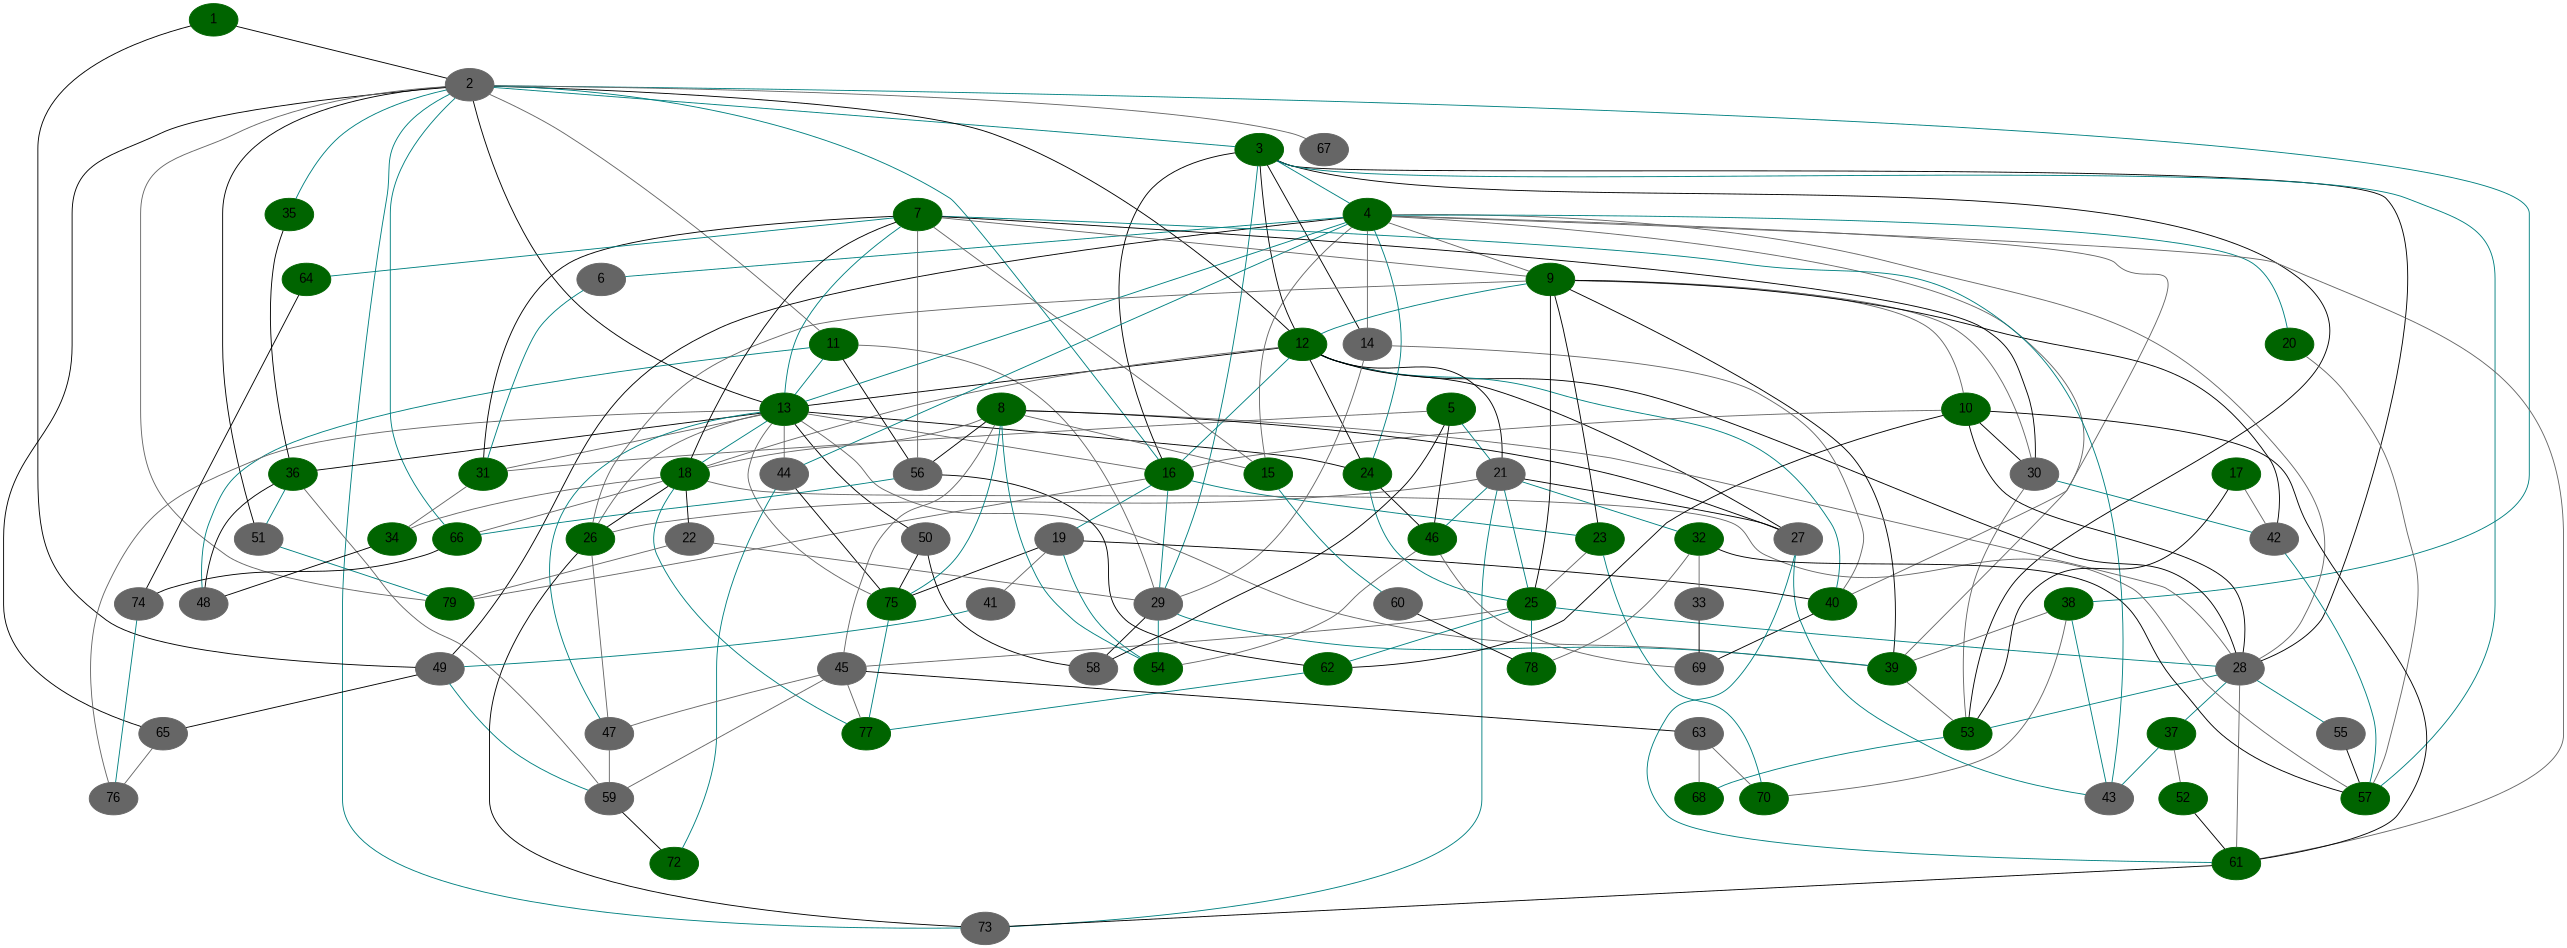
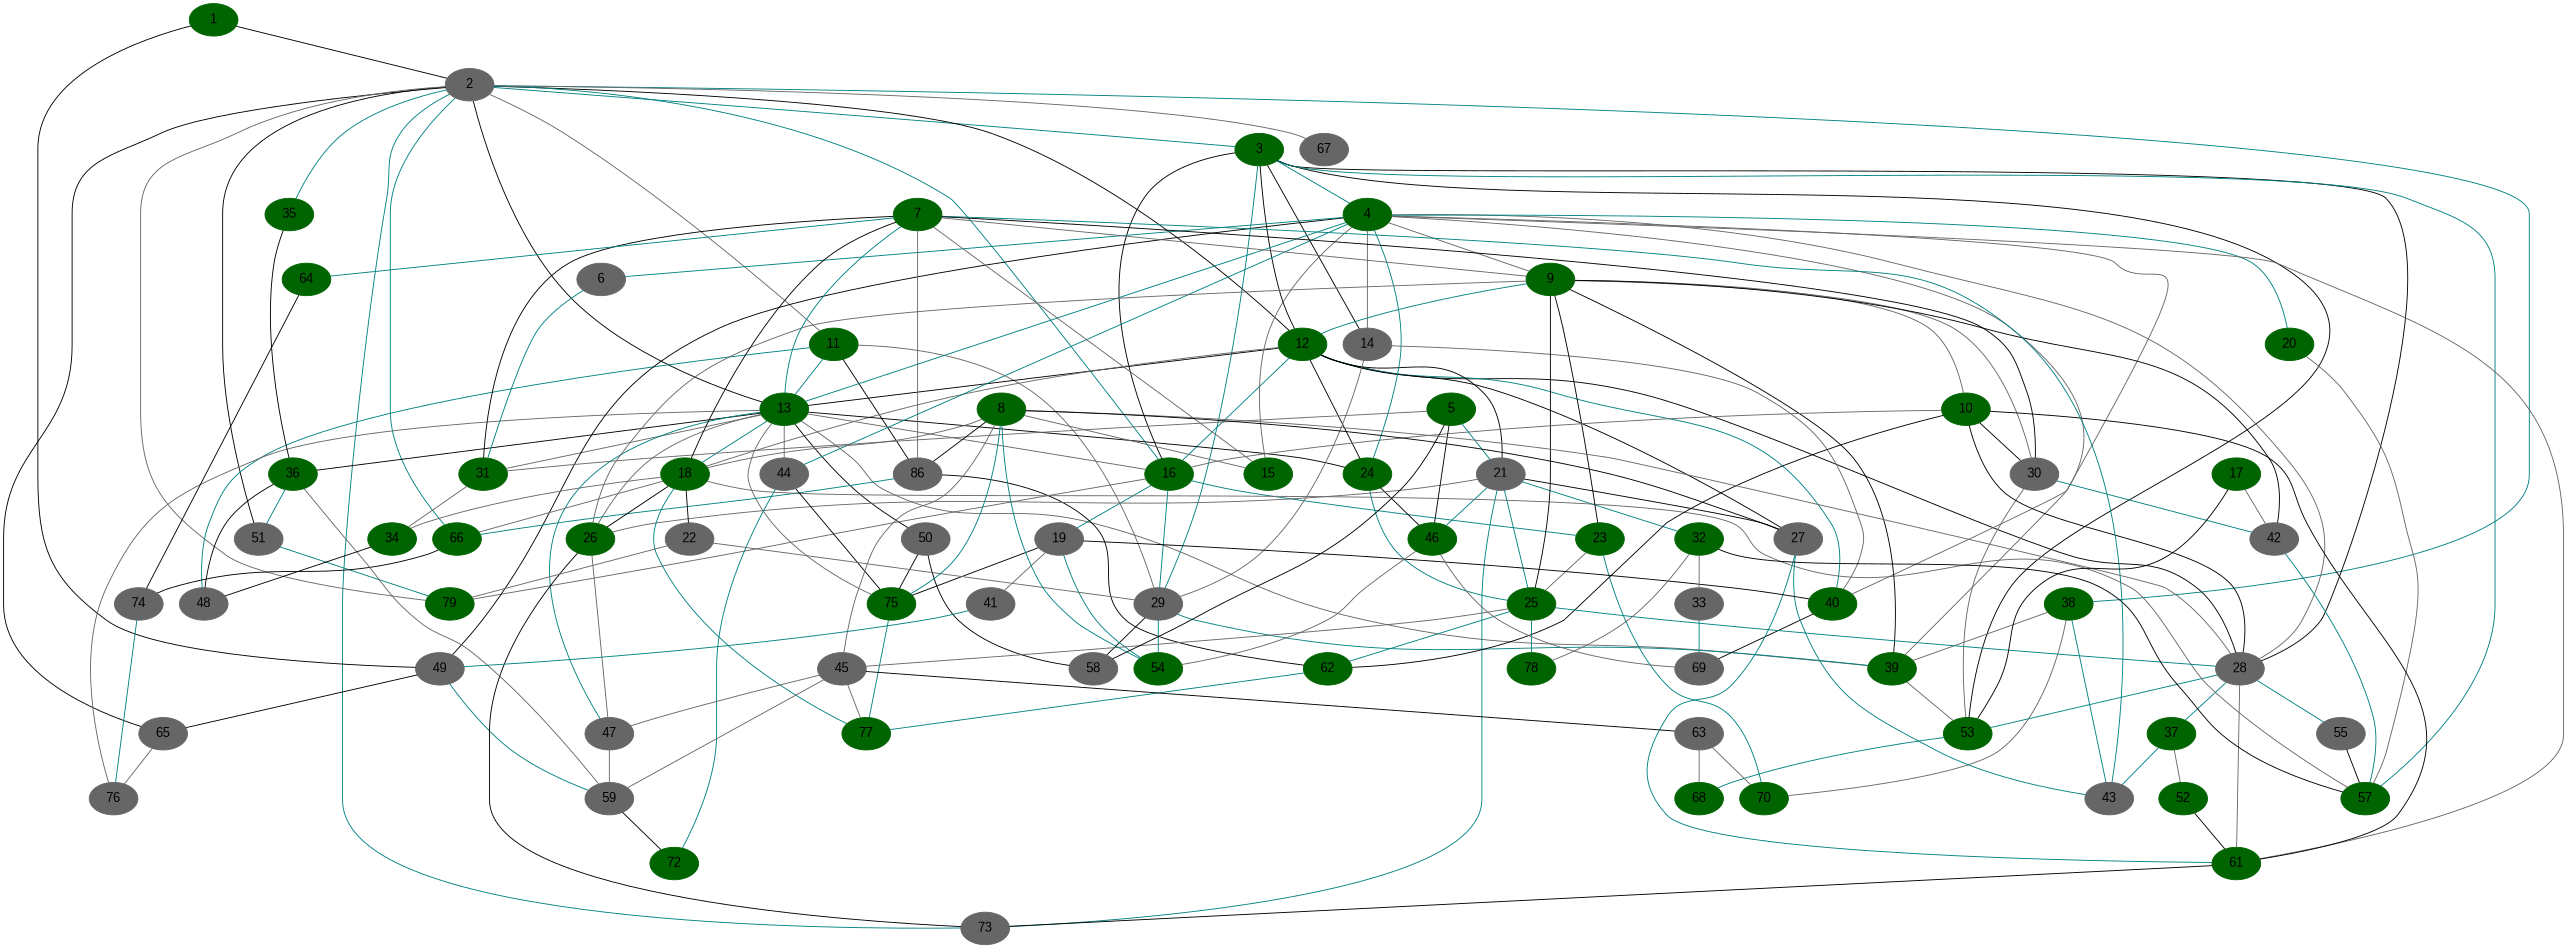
(918, 474) -> (918, 474)
(1398, 604) -> none
(1699, 636) -> (1699, 636)
